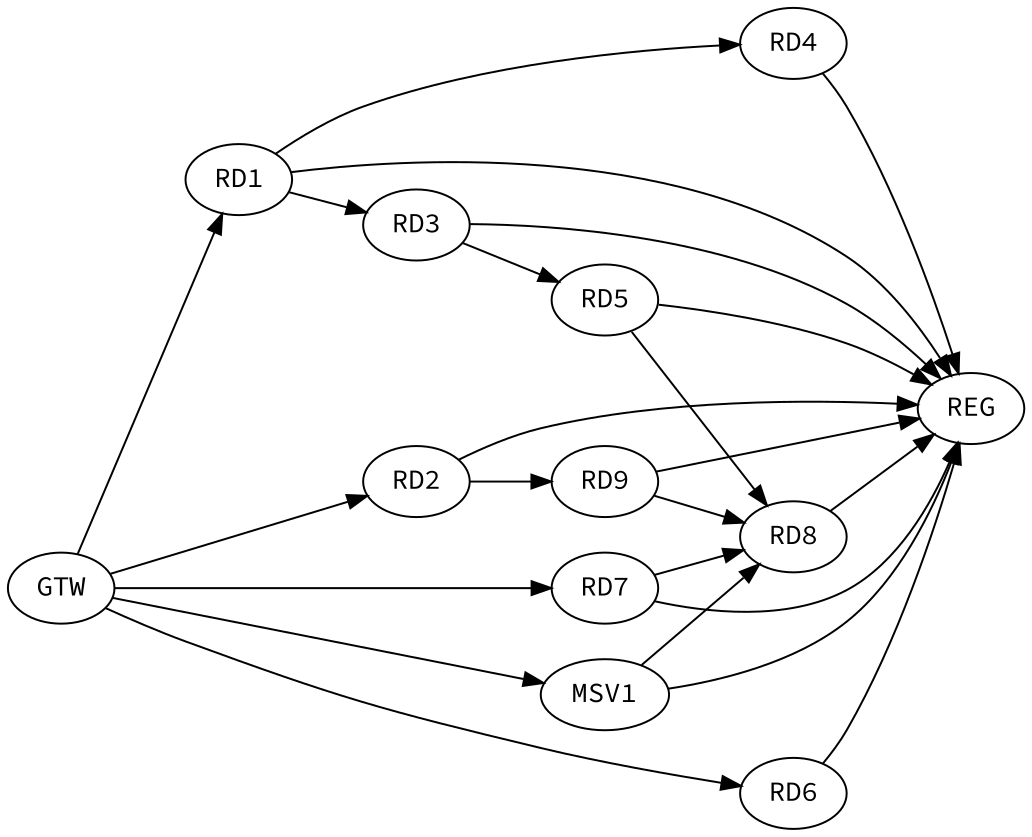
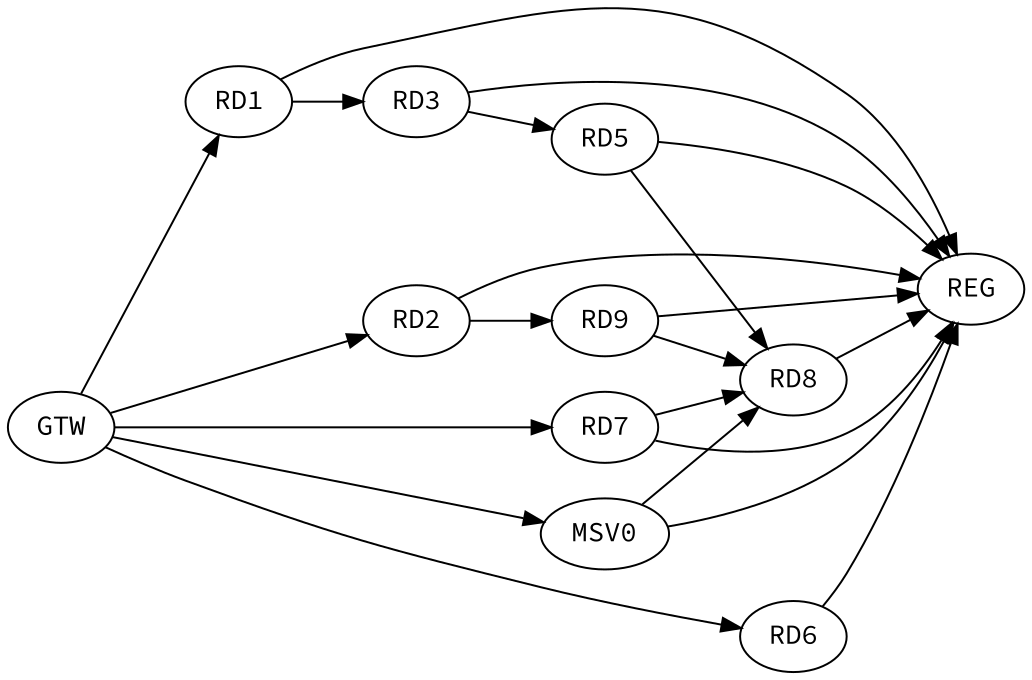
(793, 43) -> none
(605, 695) -> (605, 534)
